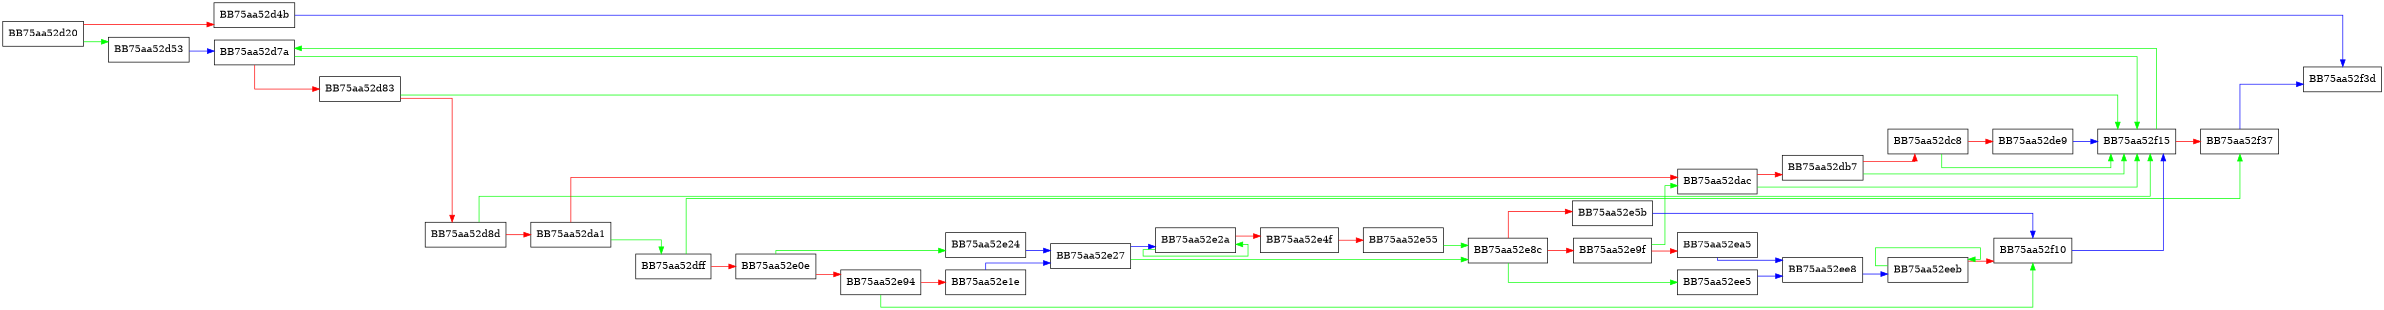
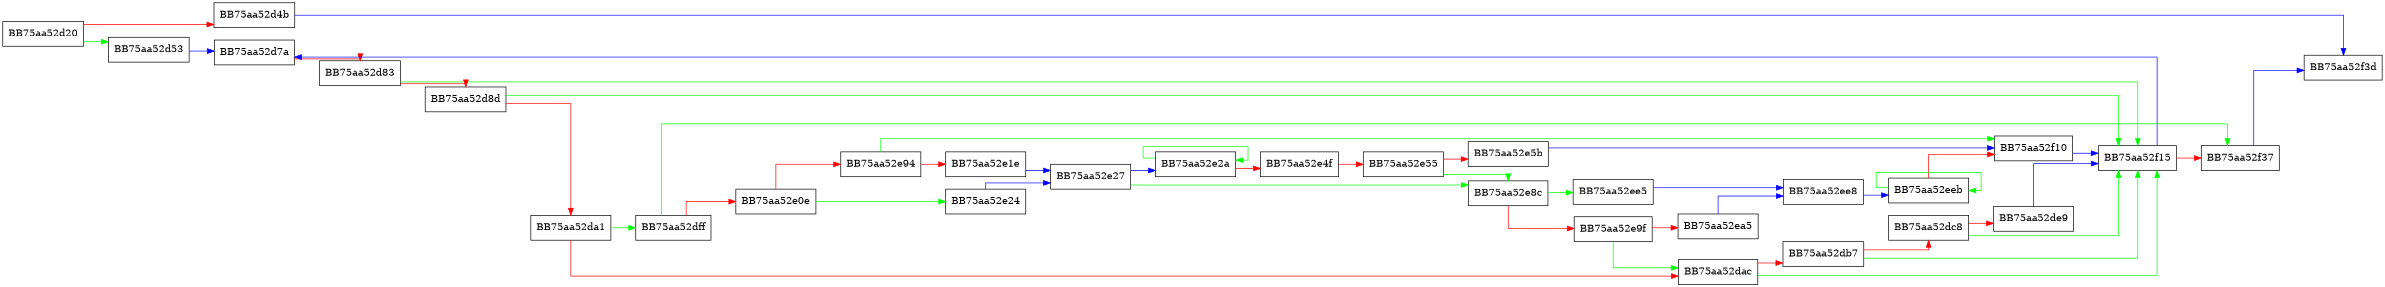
(1269, 48) -> (1273, 57)
(1249, 57) -> none
(1524, 212) -> (1452, 159)
